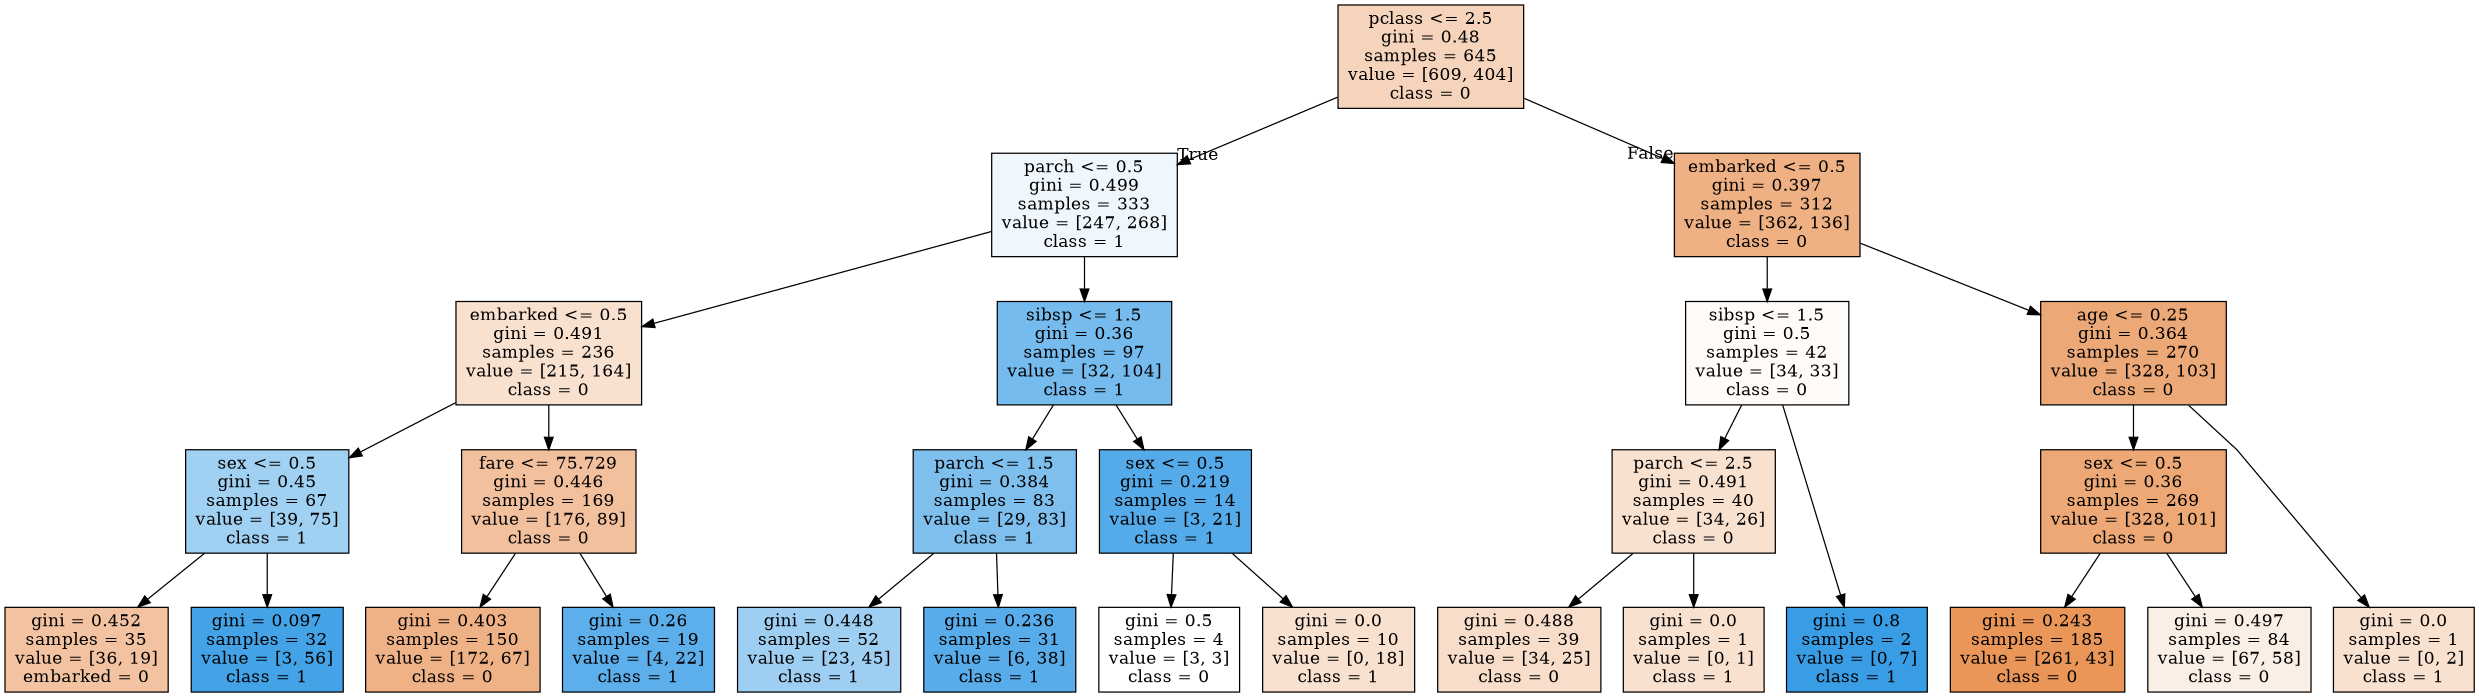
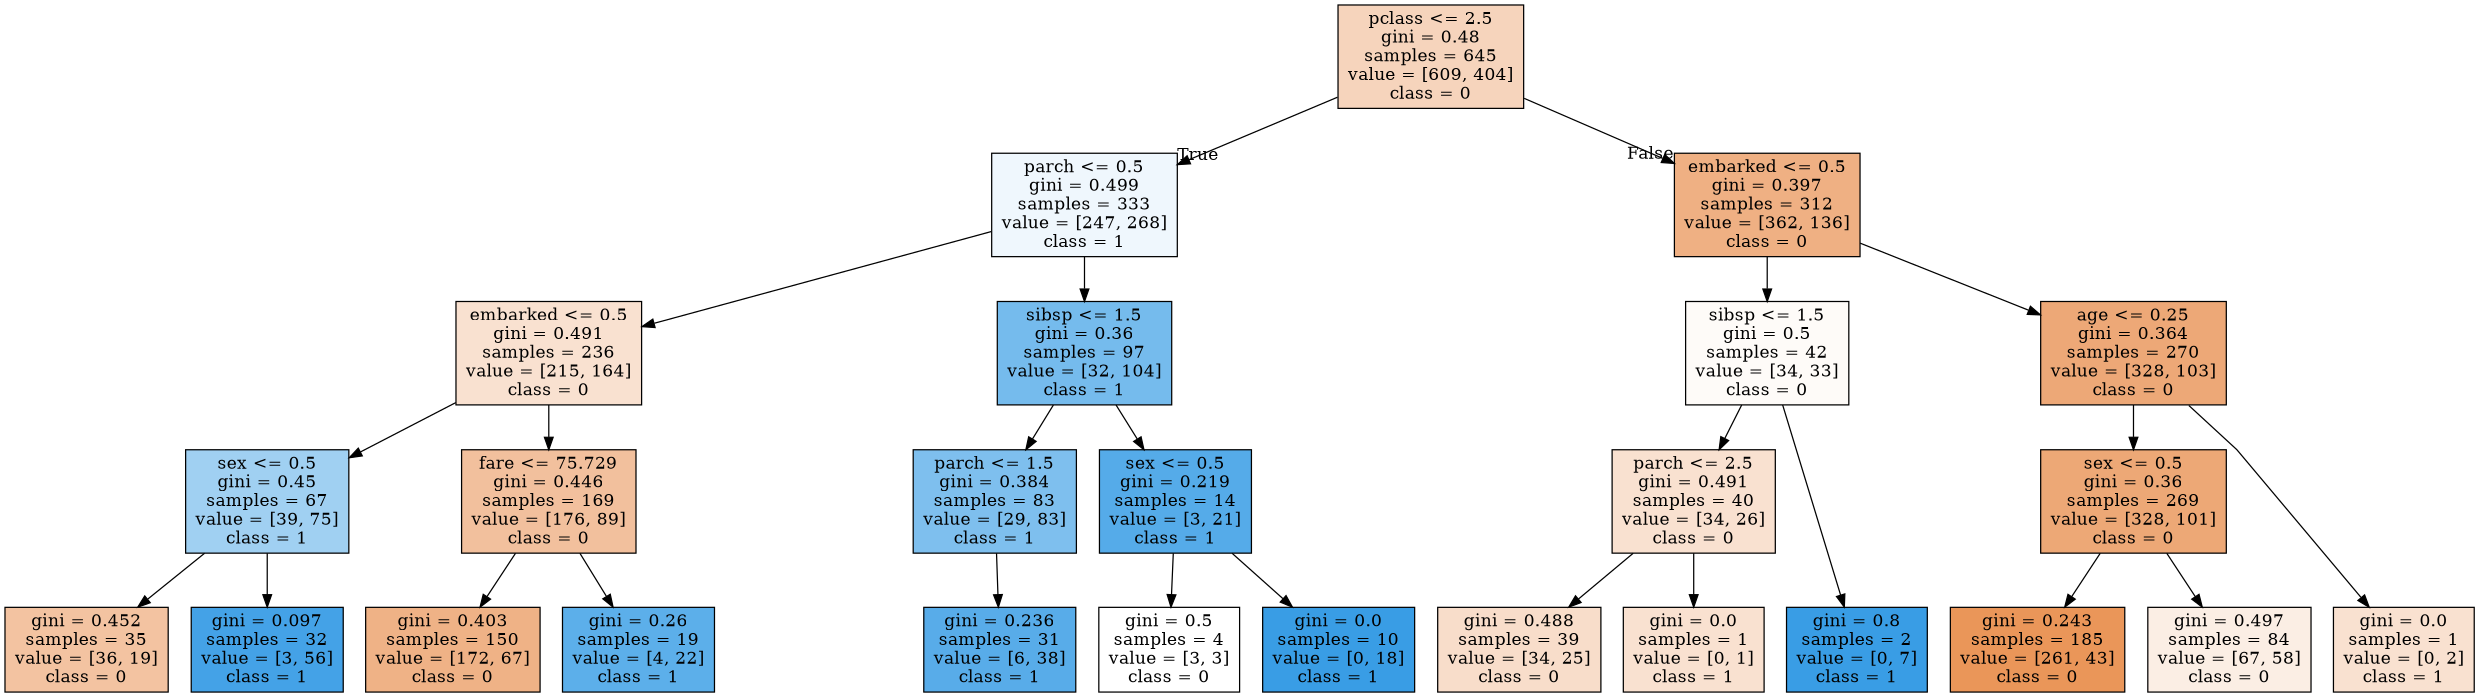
(87, 650) -> (87, 650)
(819, 650) -> none
(1339, 650) -> (1339, 650)
